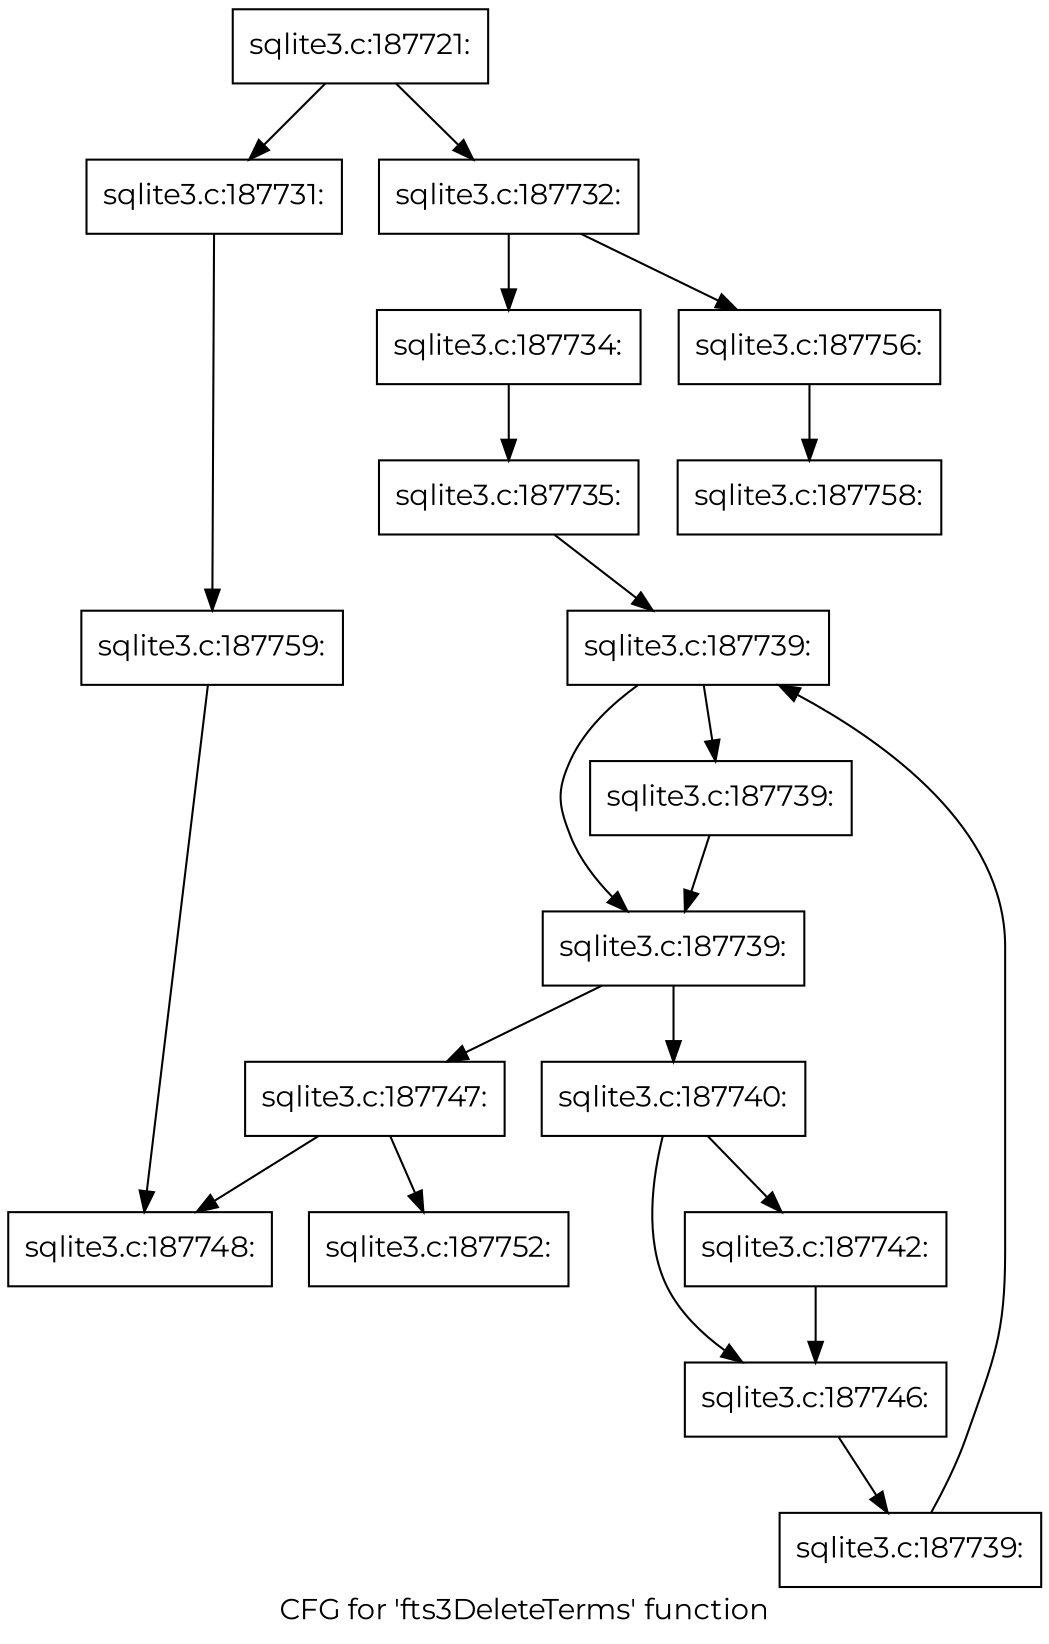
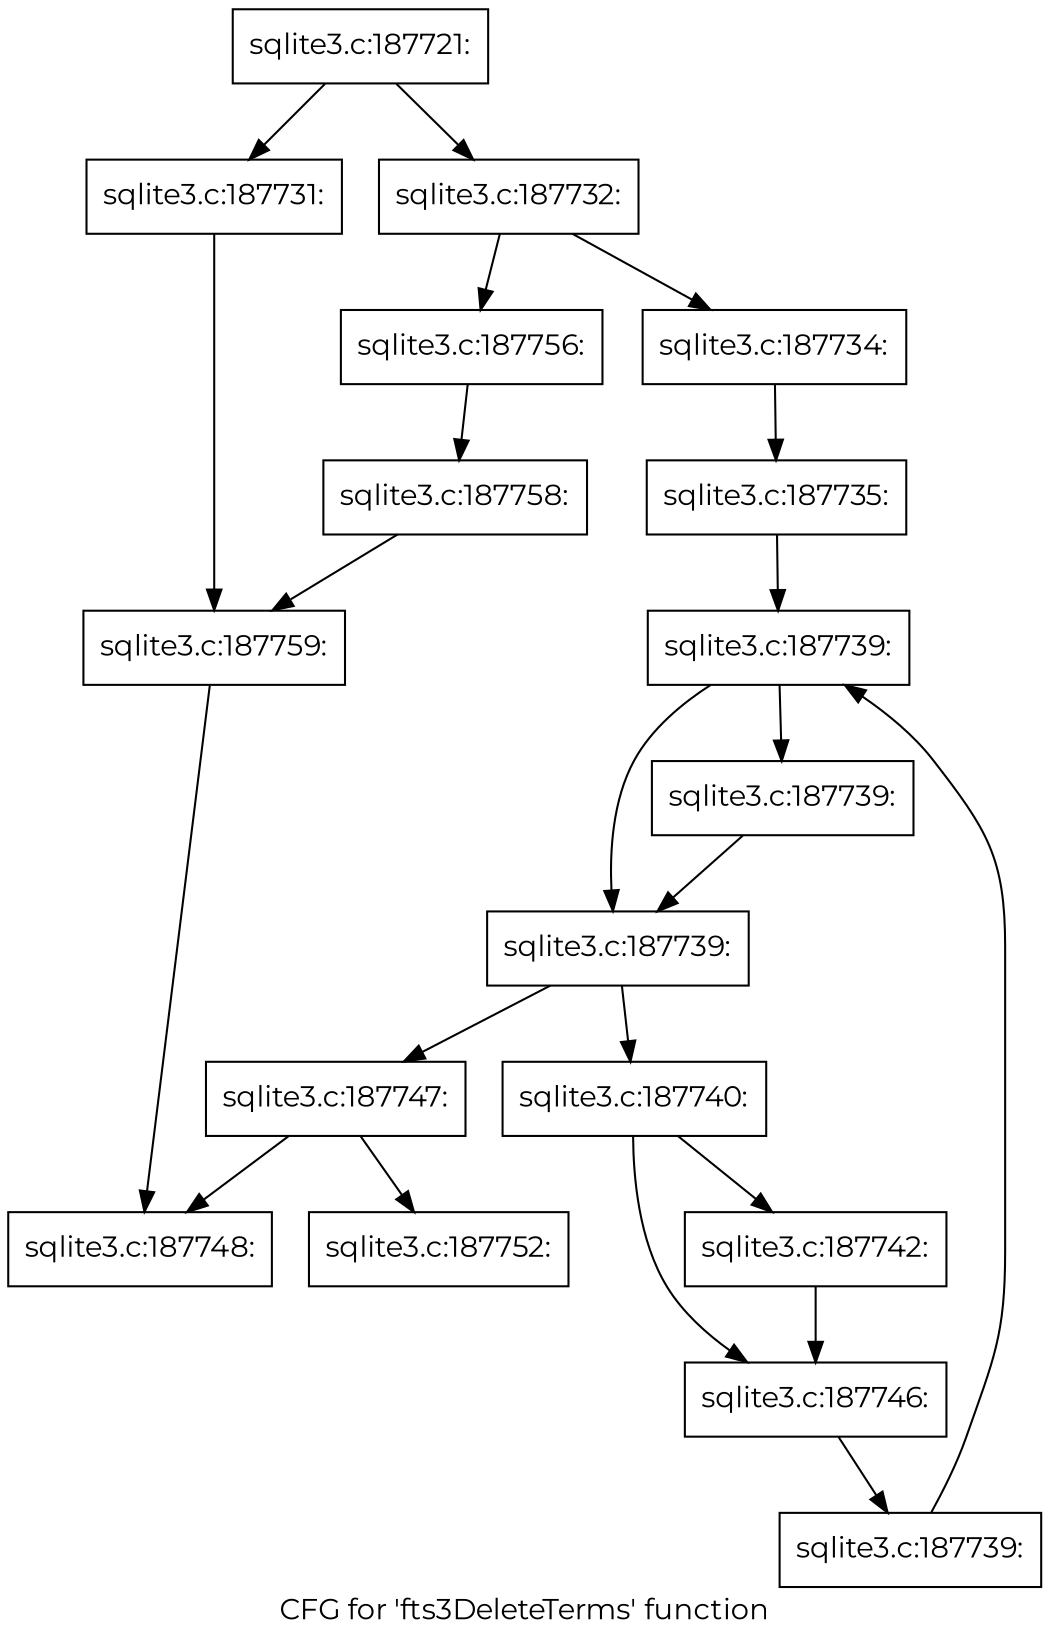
none -> (344, 567)
